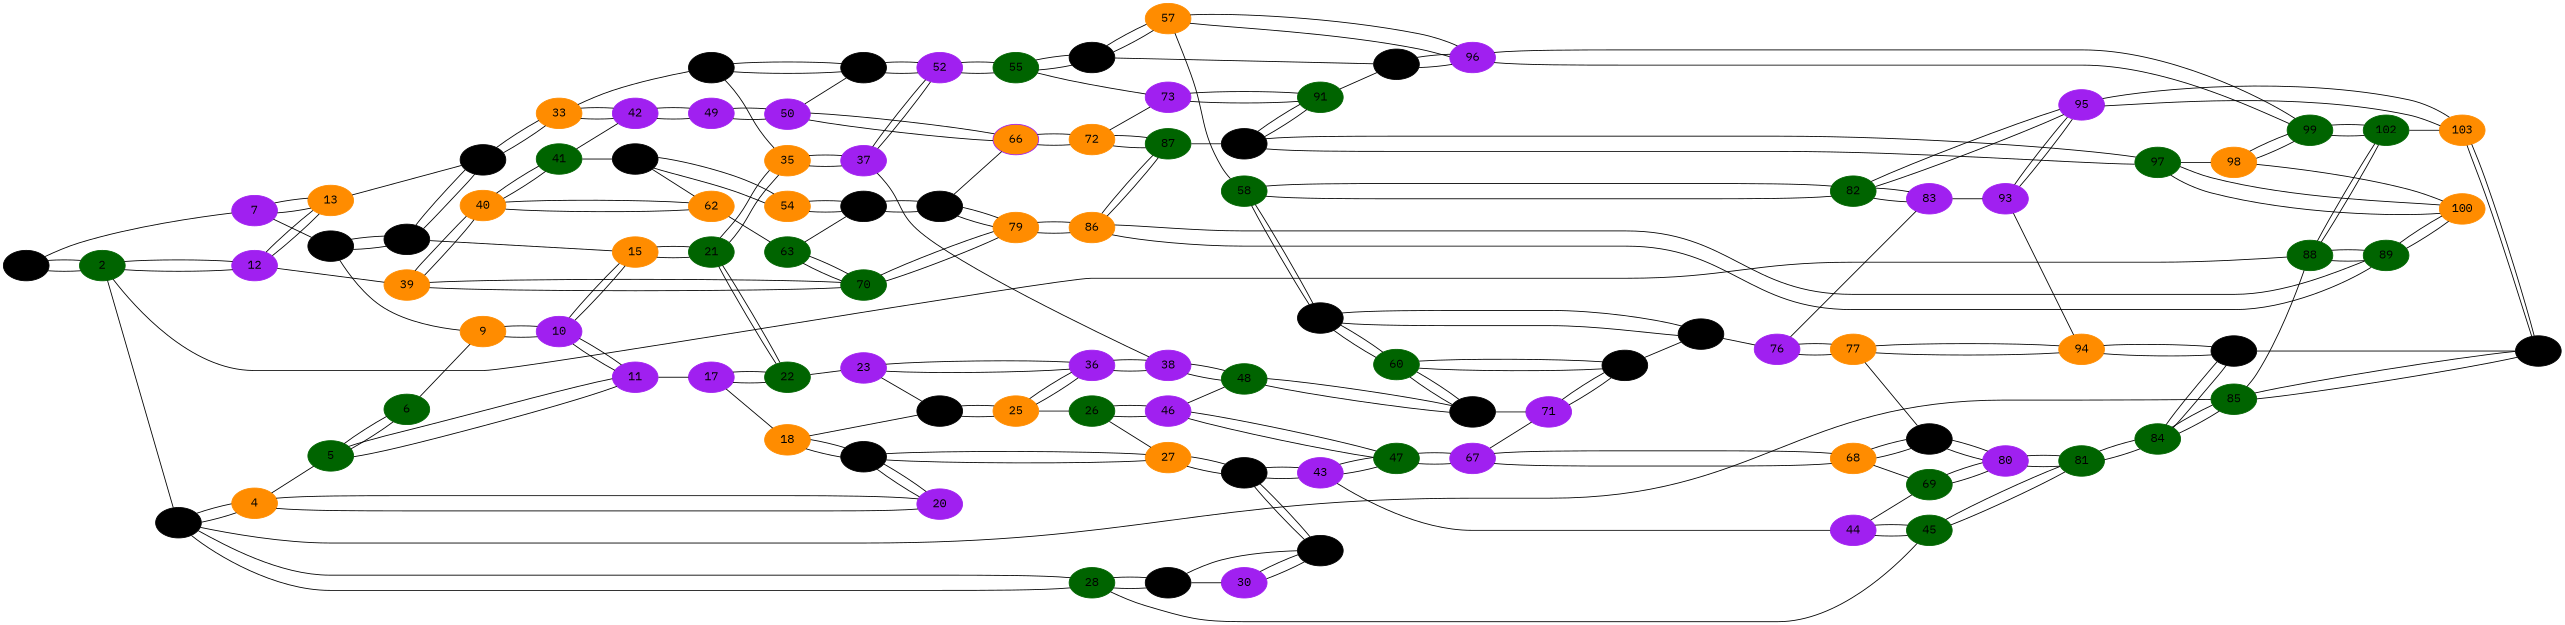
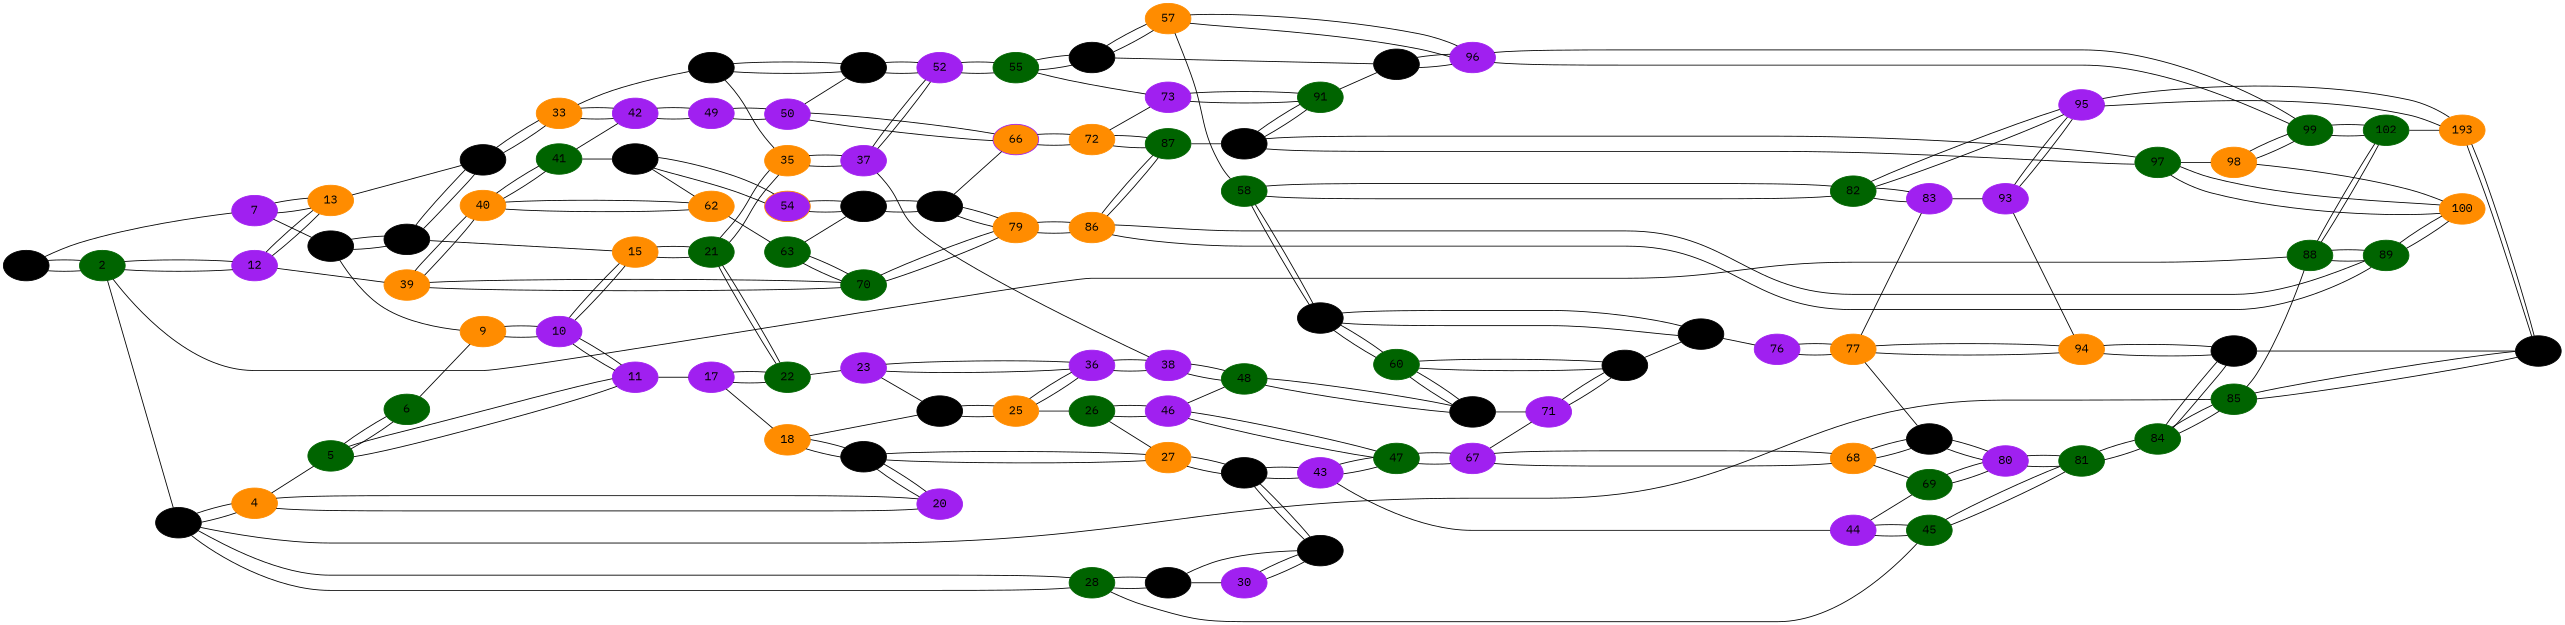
(2462, 130) -> (2462, 130)
(787, 206) -> (787, 206)
(1853, 274) -> (1891, 274)
